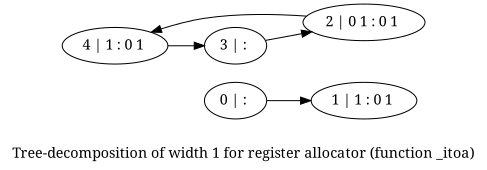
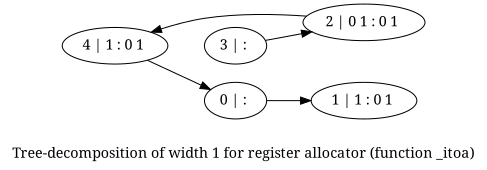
(181, 46) -> (174, 73)
